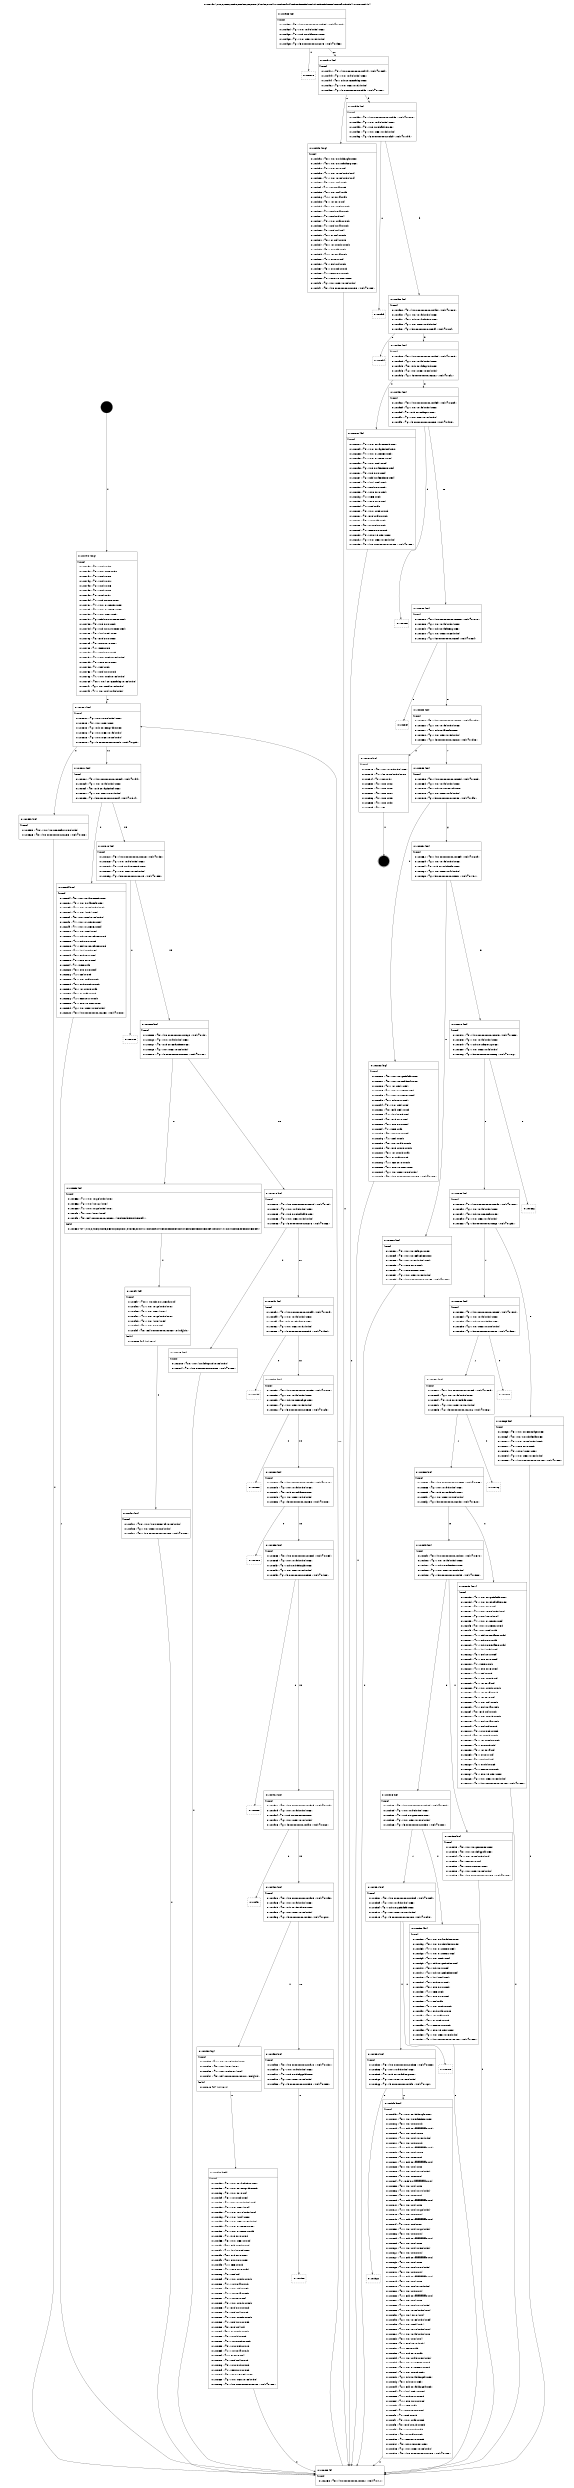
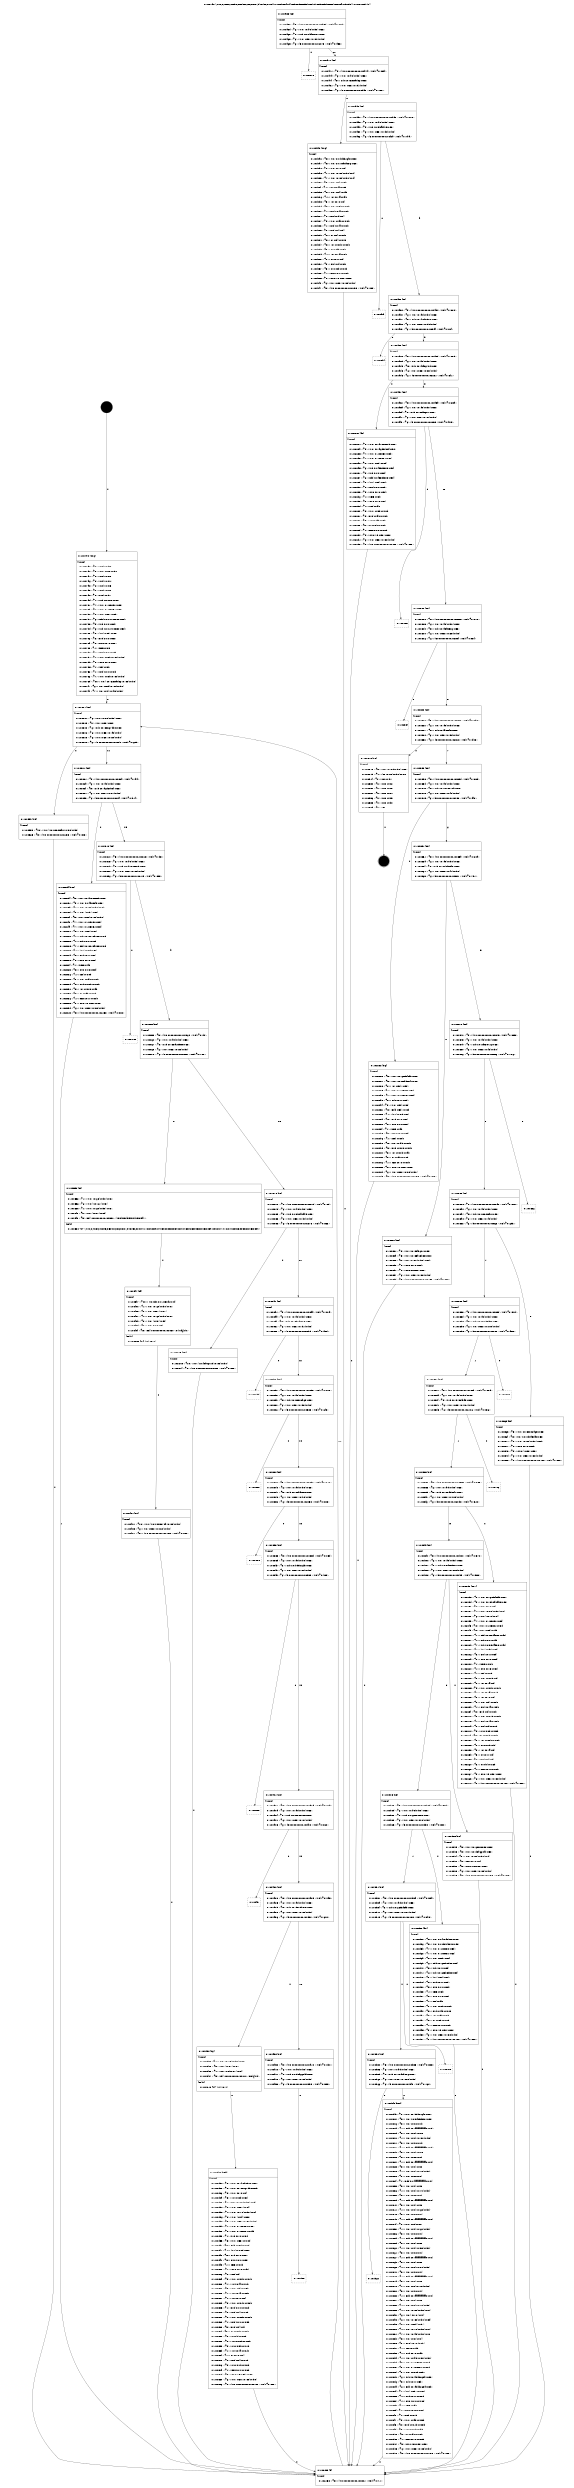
(367, 98) -> none
(171, 950) -> (171, 950)
